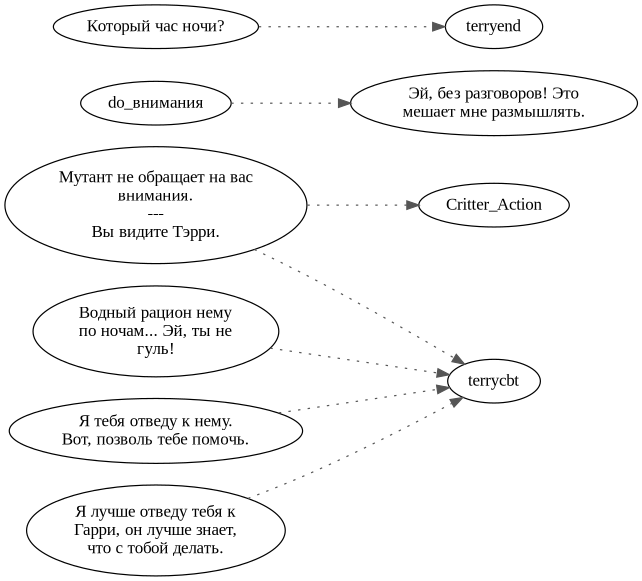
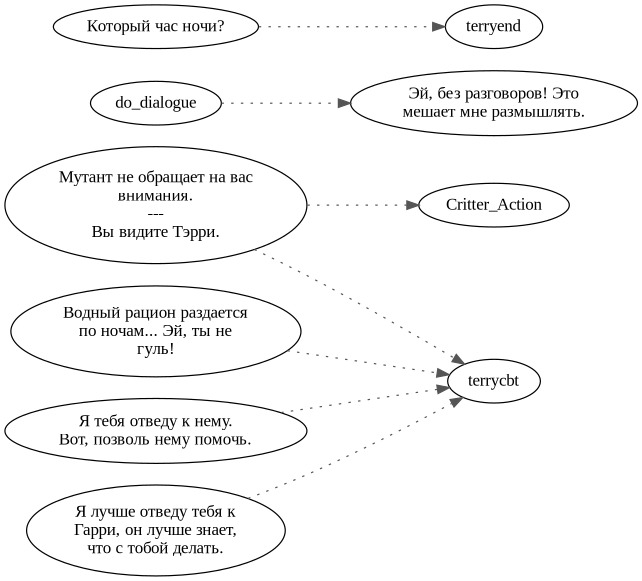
(156, 103) -> (156, 103)
(156, 331) -> (156, 331)
(156, 431) -> (156, 431)
